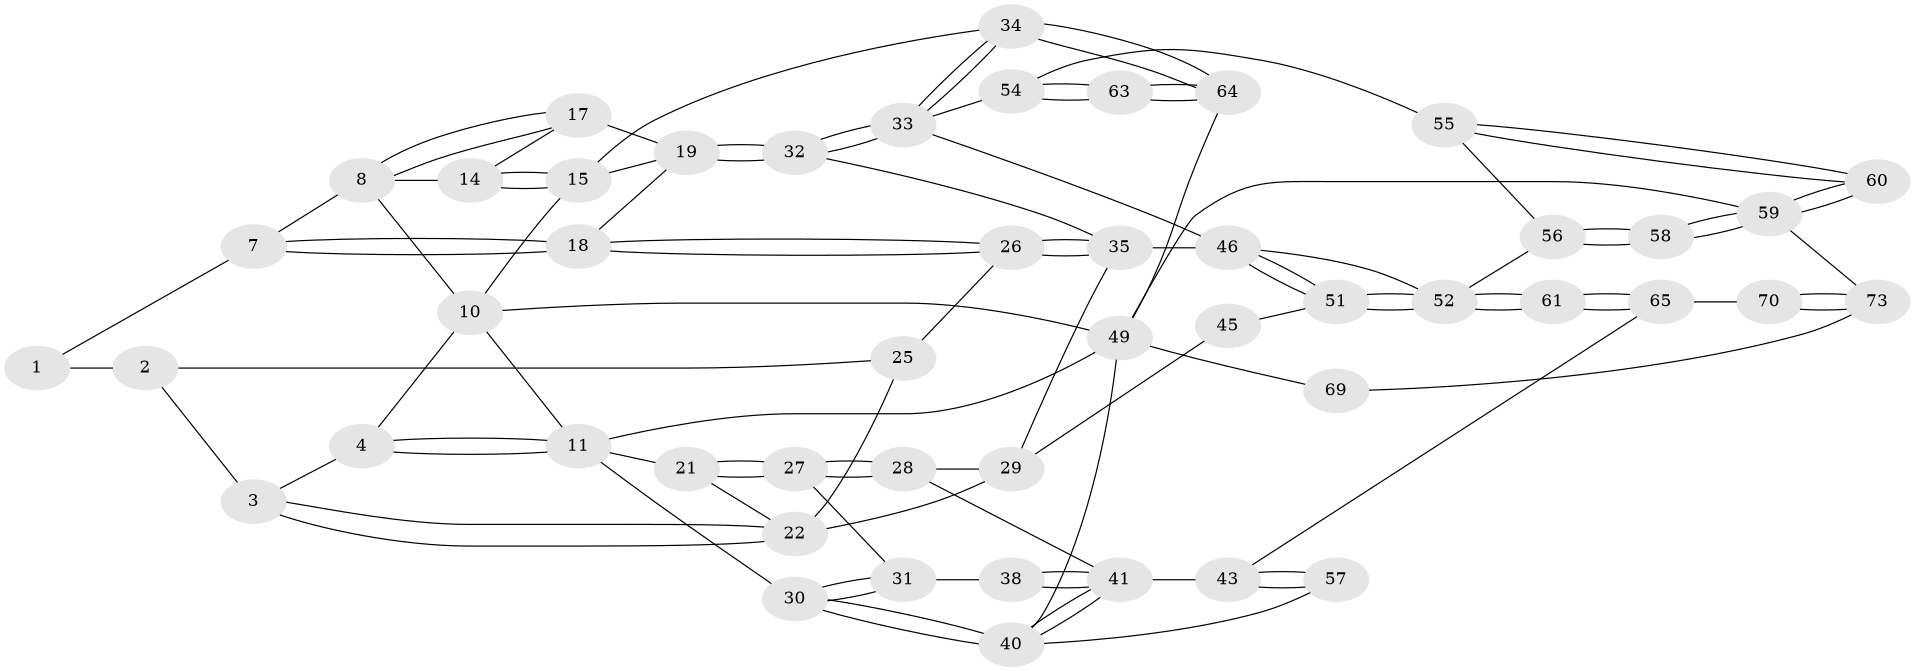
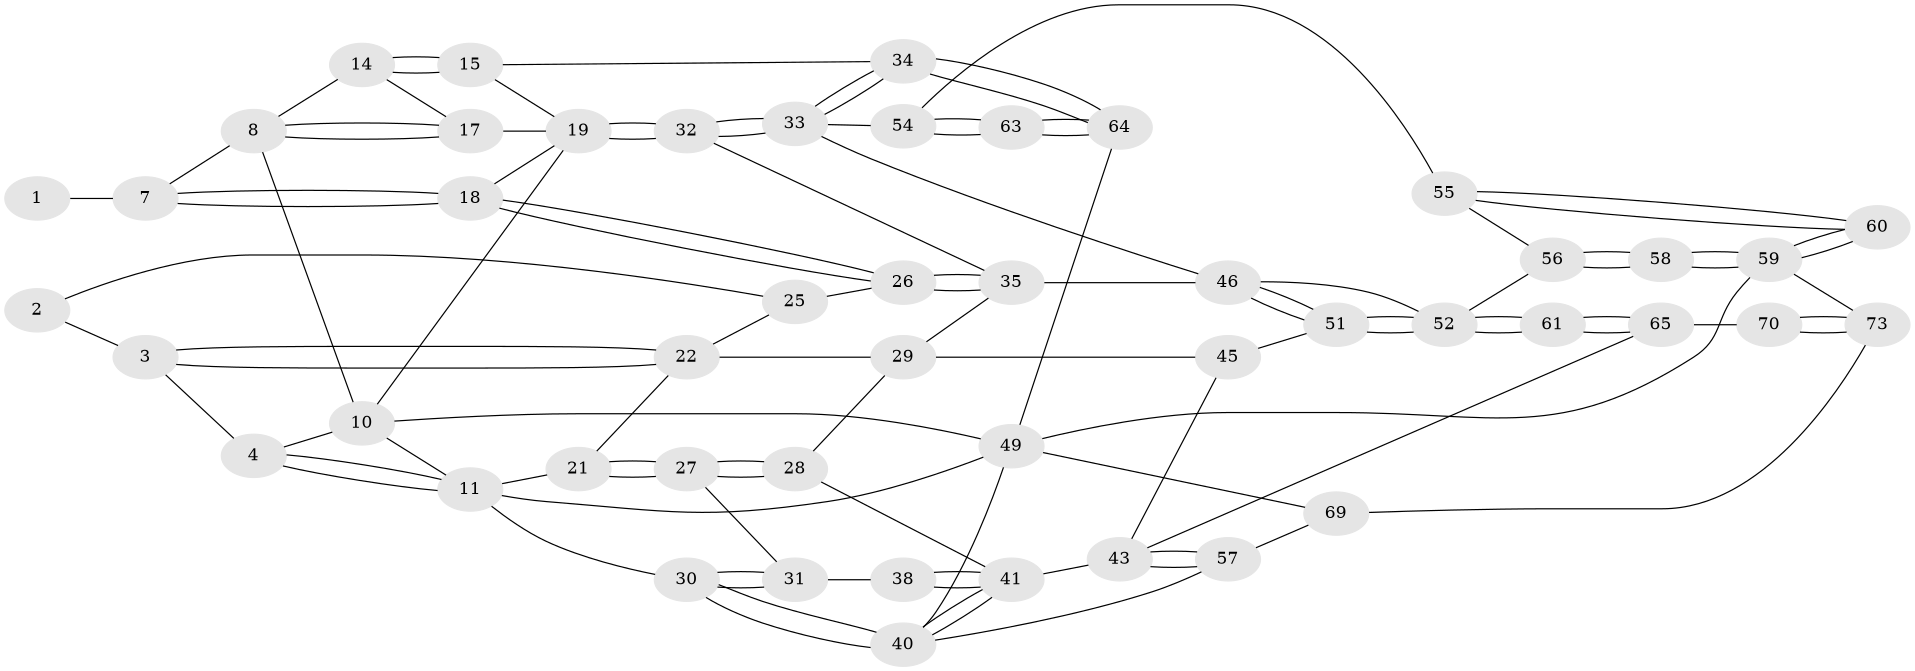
(531, 233) -> (470, 277)
(92, 368) -> none
none -> (1174, 458)
none -> (1282, 536)
